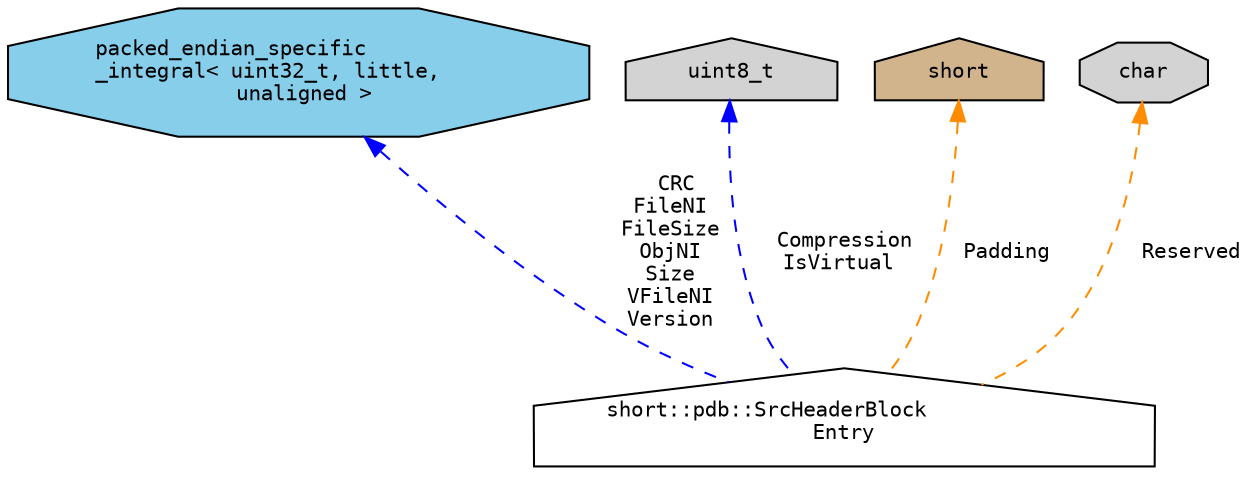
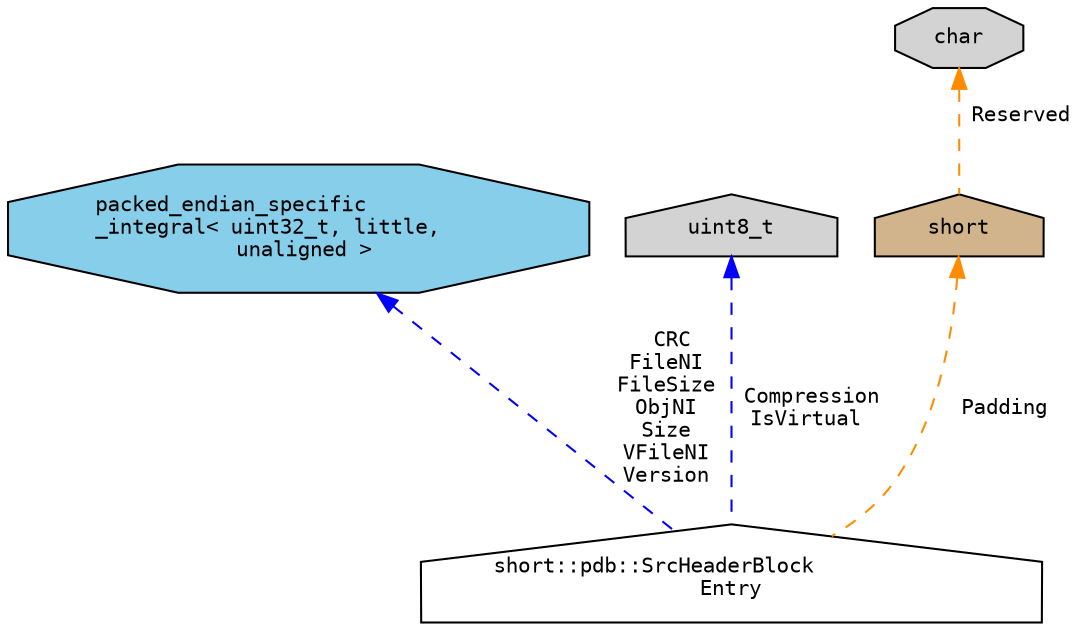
(1097, 277) -> (959, 142)
